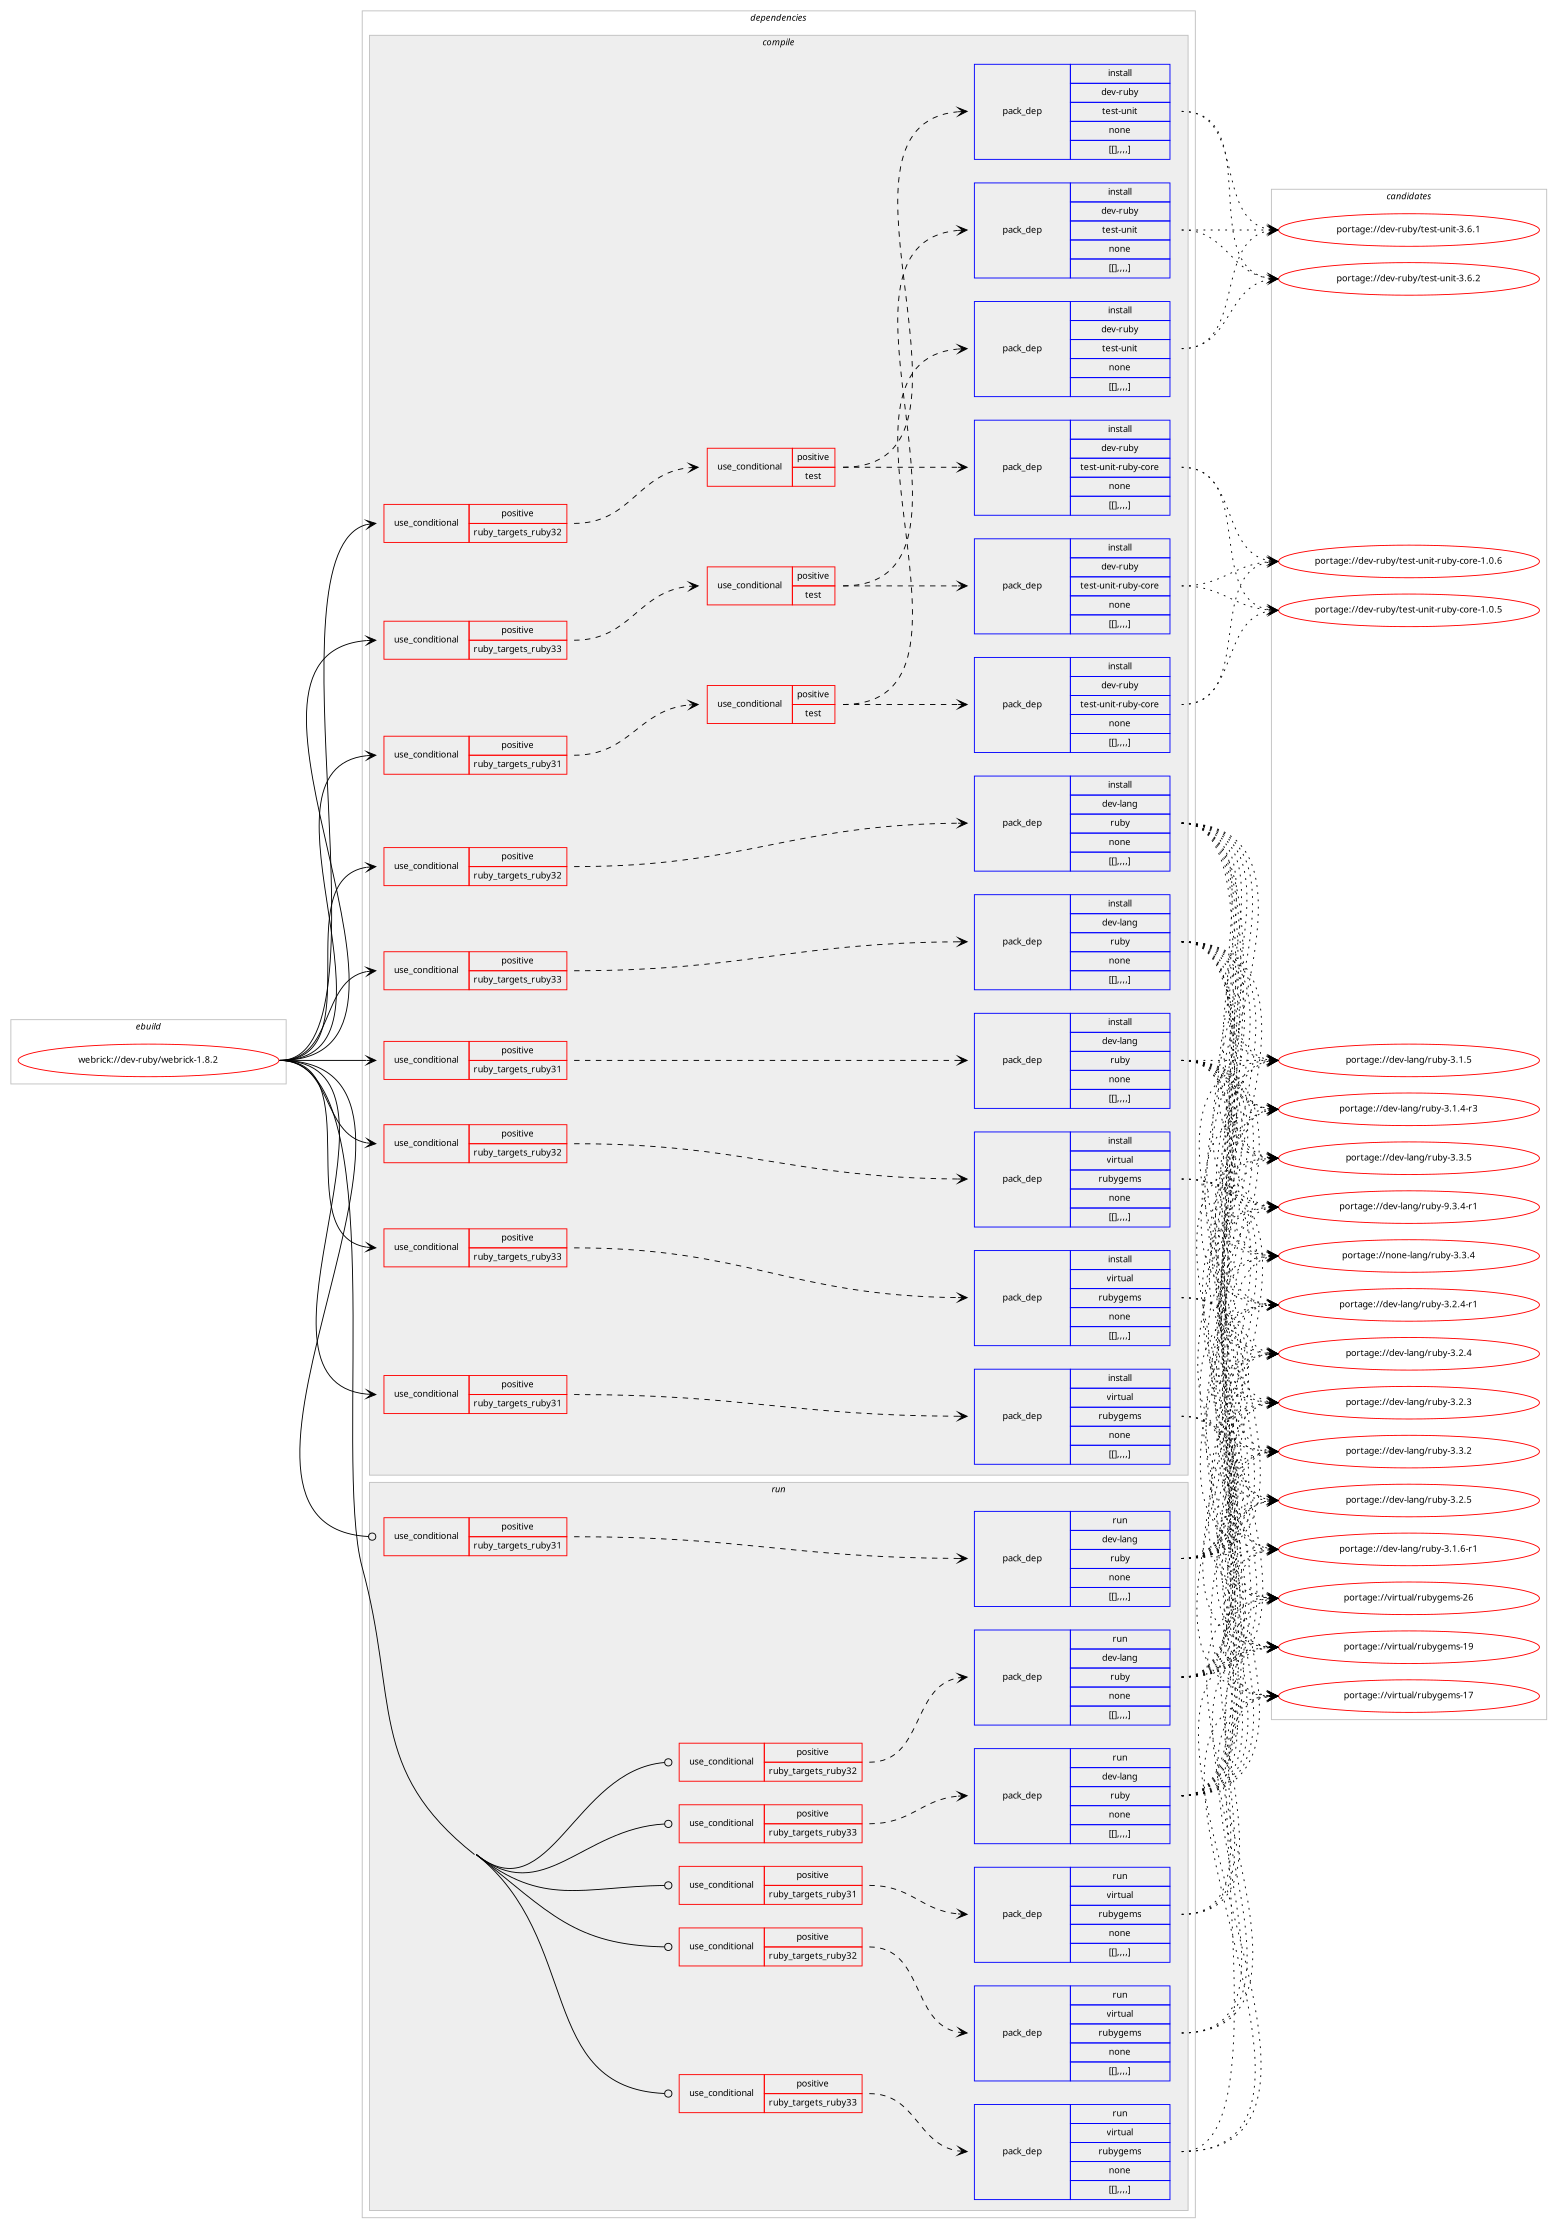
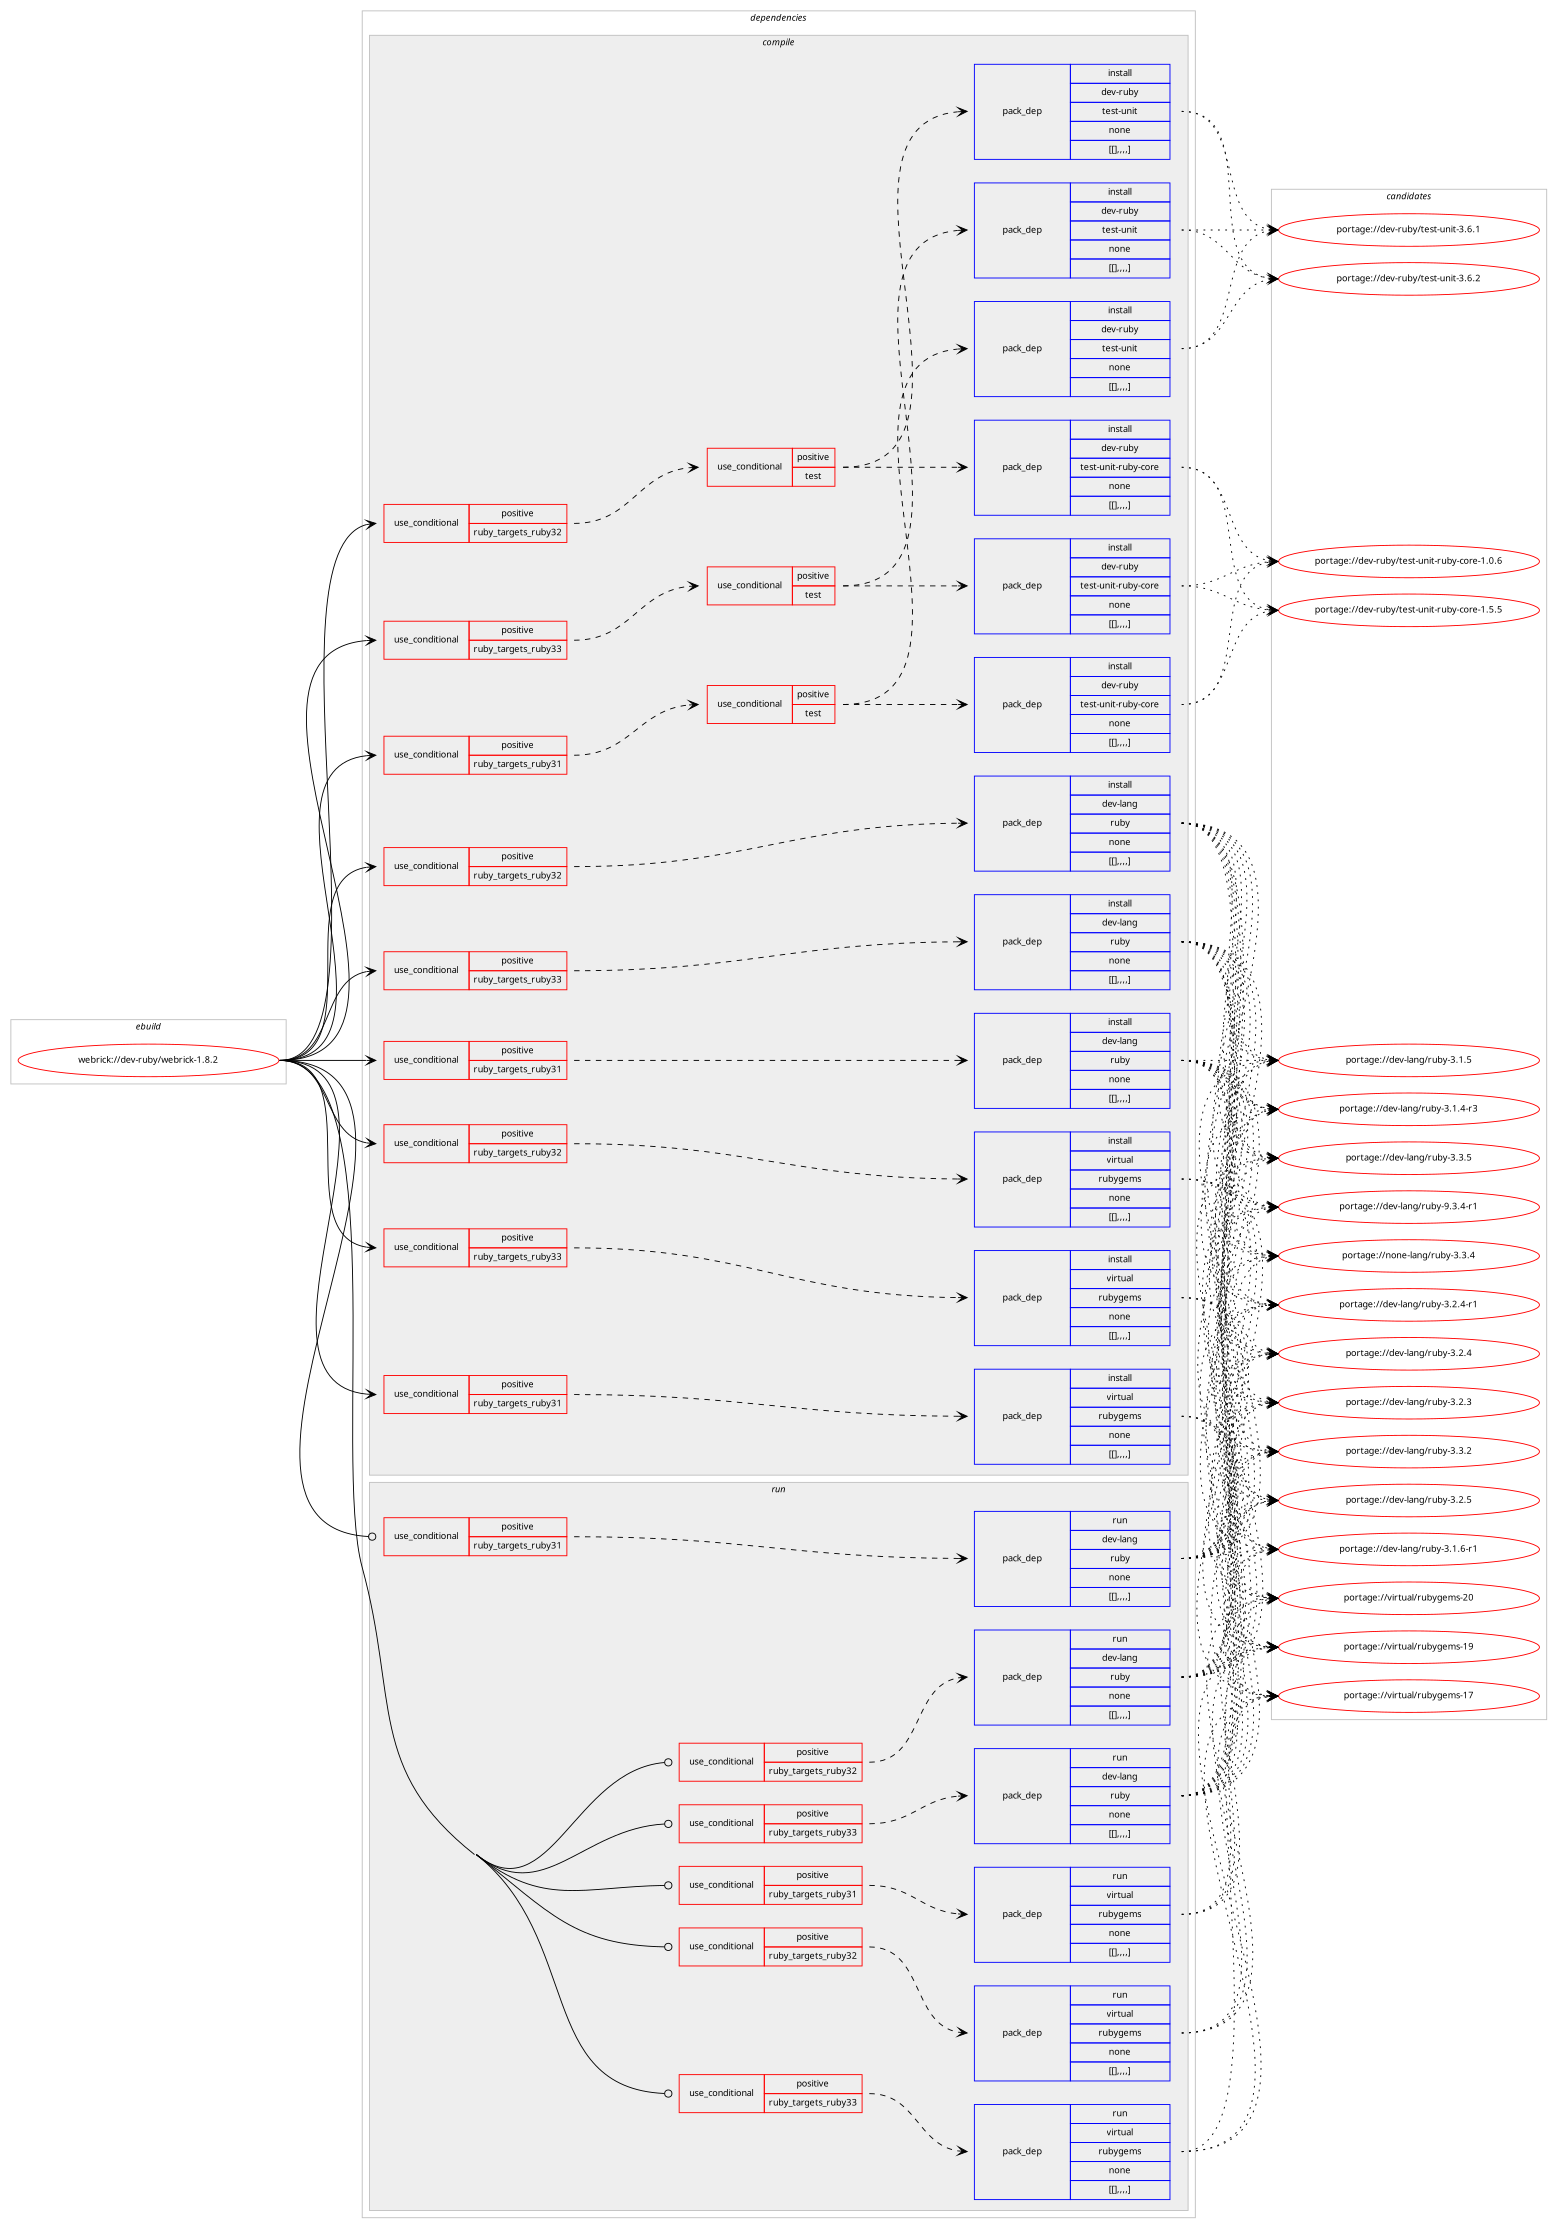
(1409, 610) -> (1409, 610)
(1409, 1598) -> (1409, 1598)
